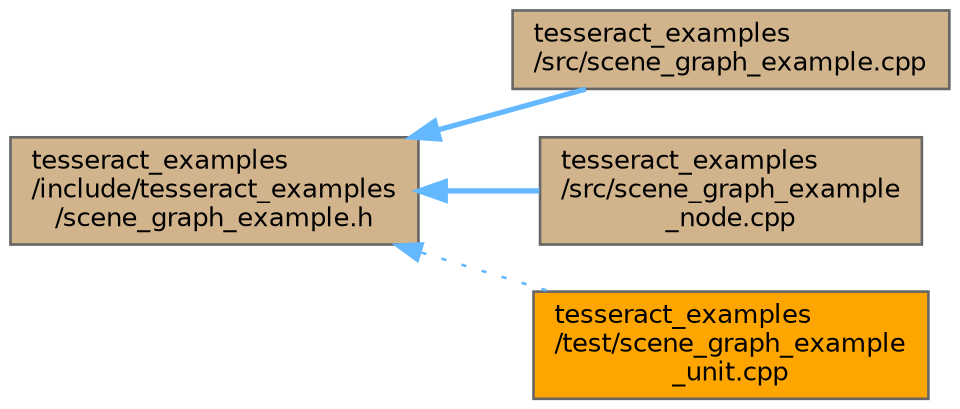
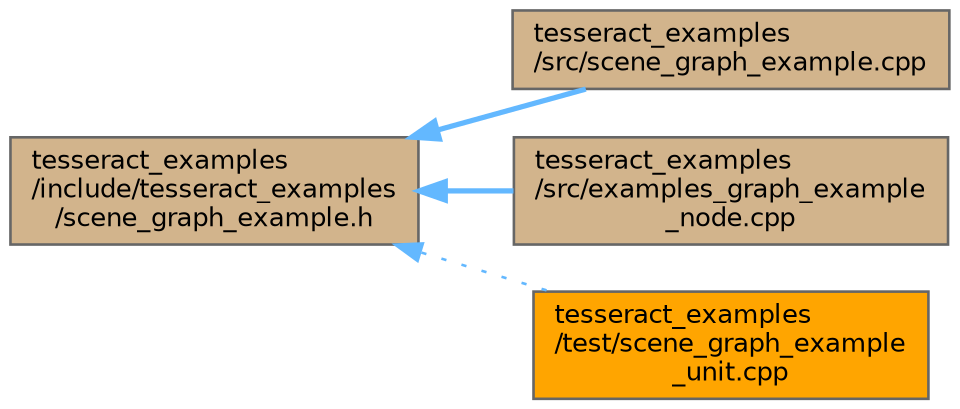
(731, 191) -> (731, 191)
